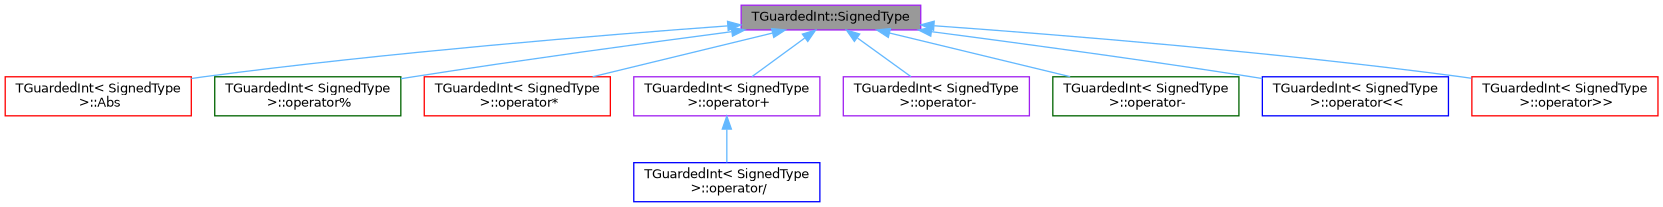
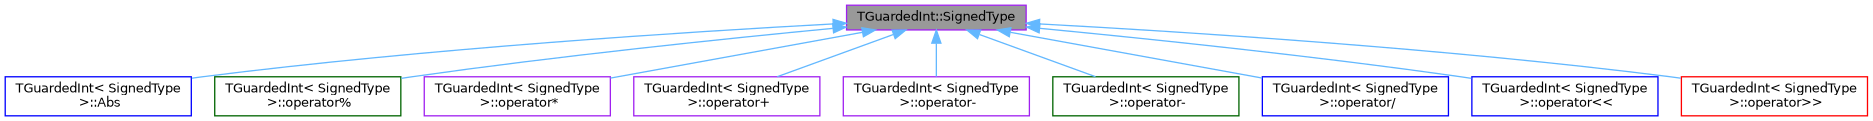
(98, 96) -> (98, 96)
(517, 96) -> (517, 96)
(727, 146) -> (1136, 55)
